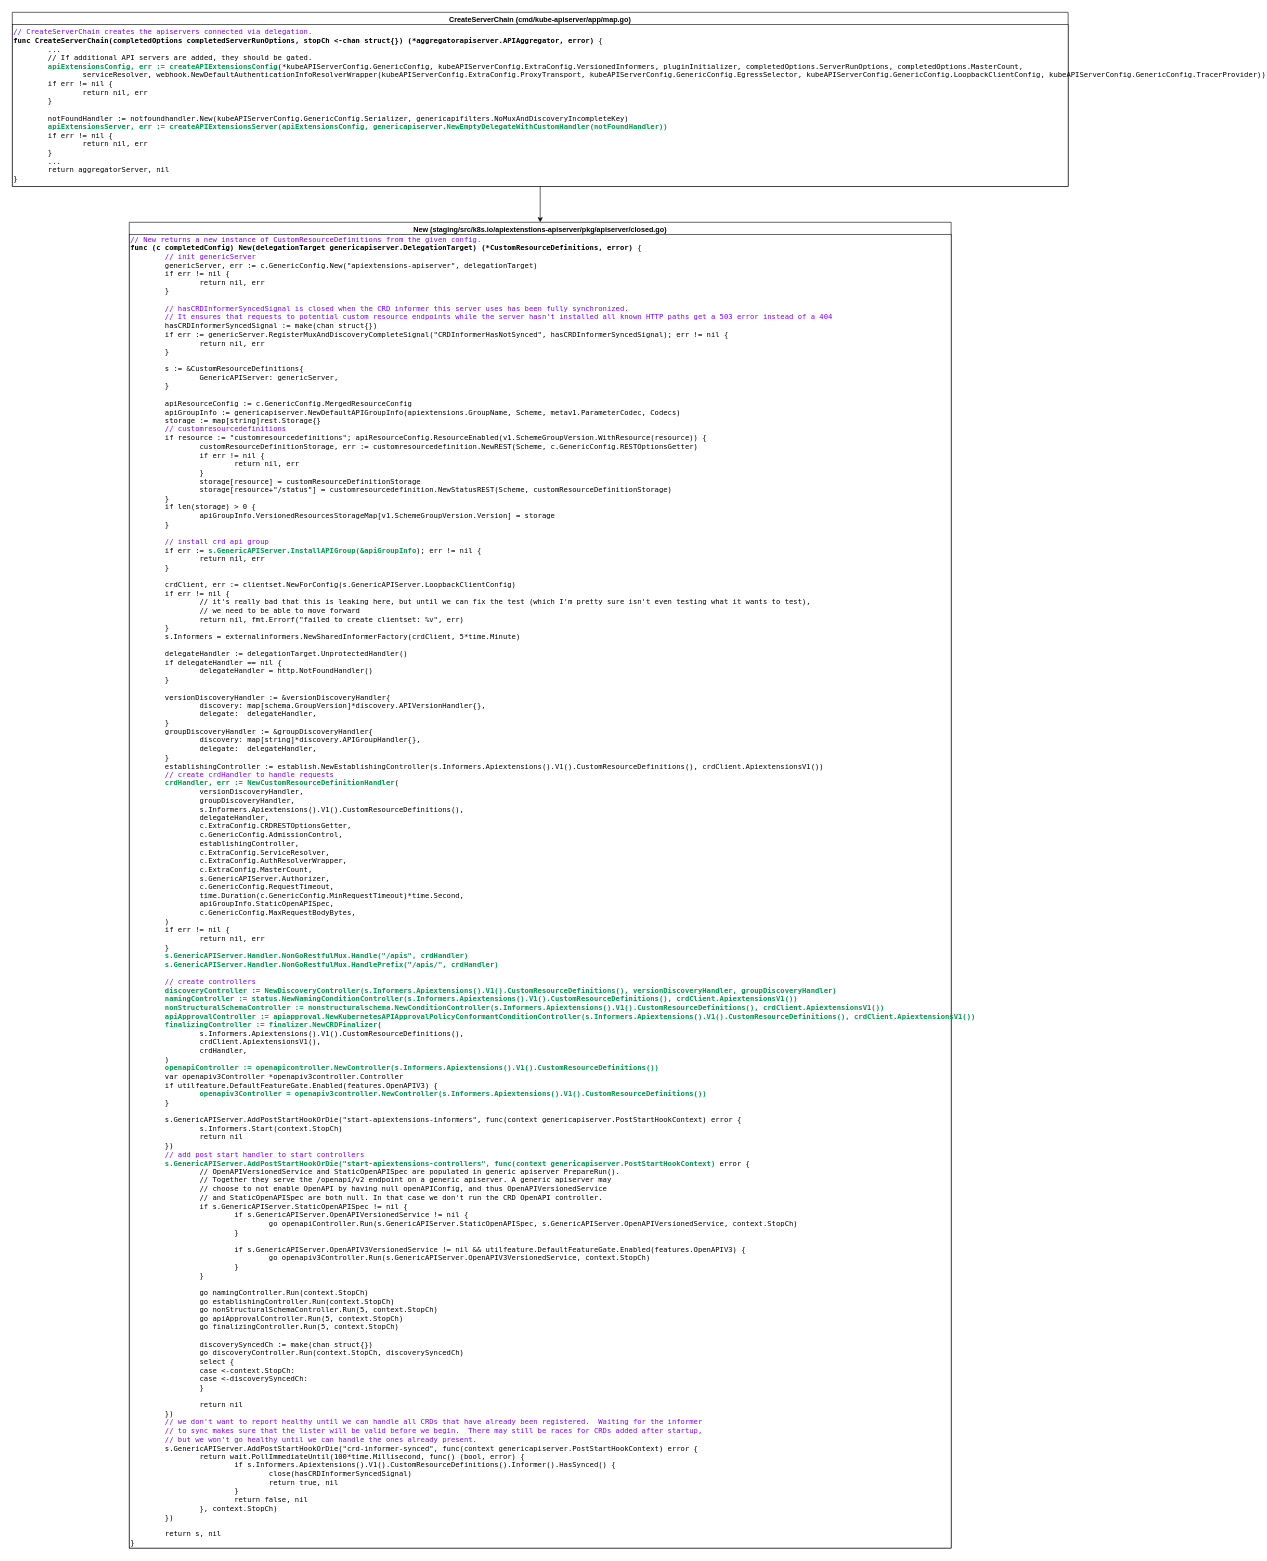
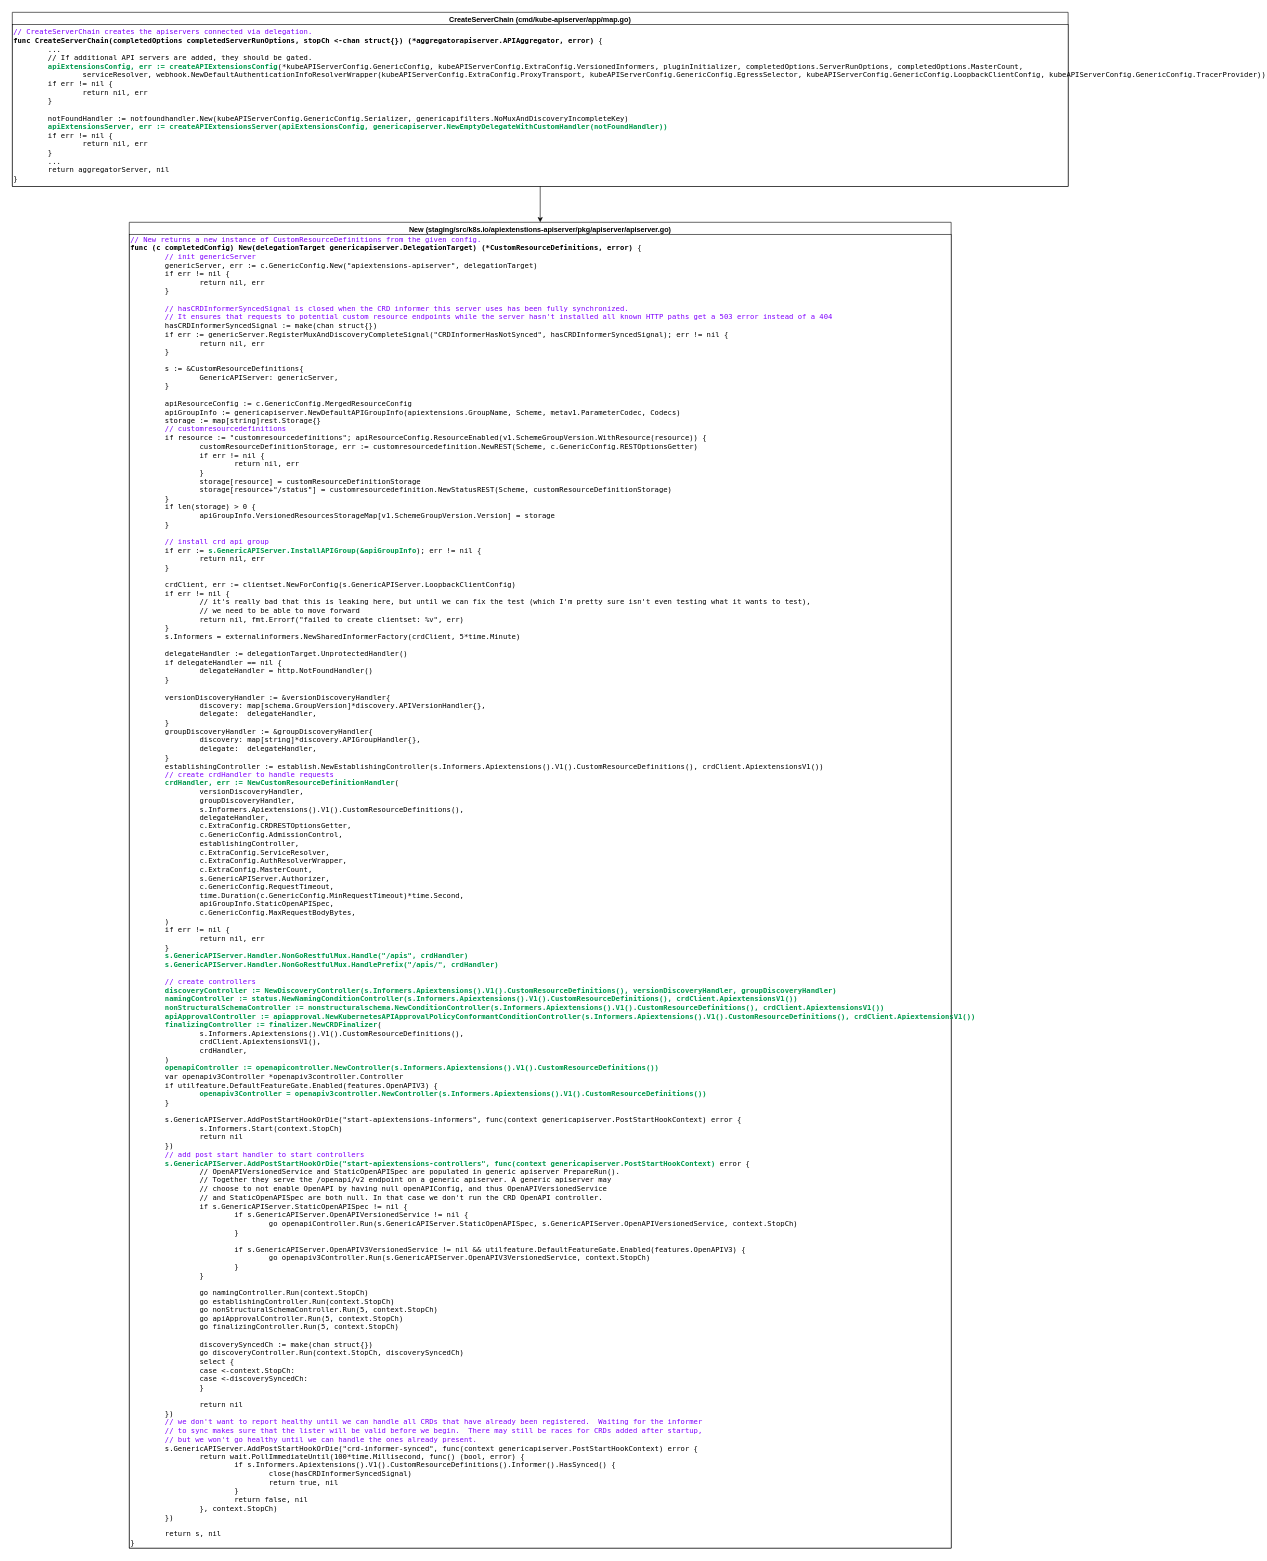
(540, 230) -> (540, 230)
